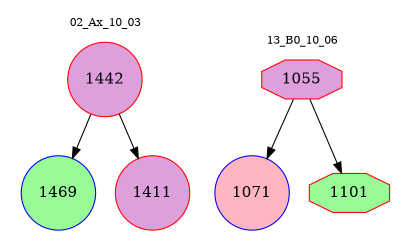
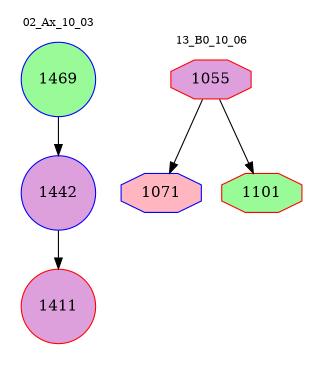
(105, 79) -> (58, 193)
(84, 131) -> (58, 131)
(252, 193) -> (161, 193)
